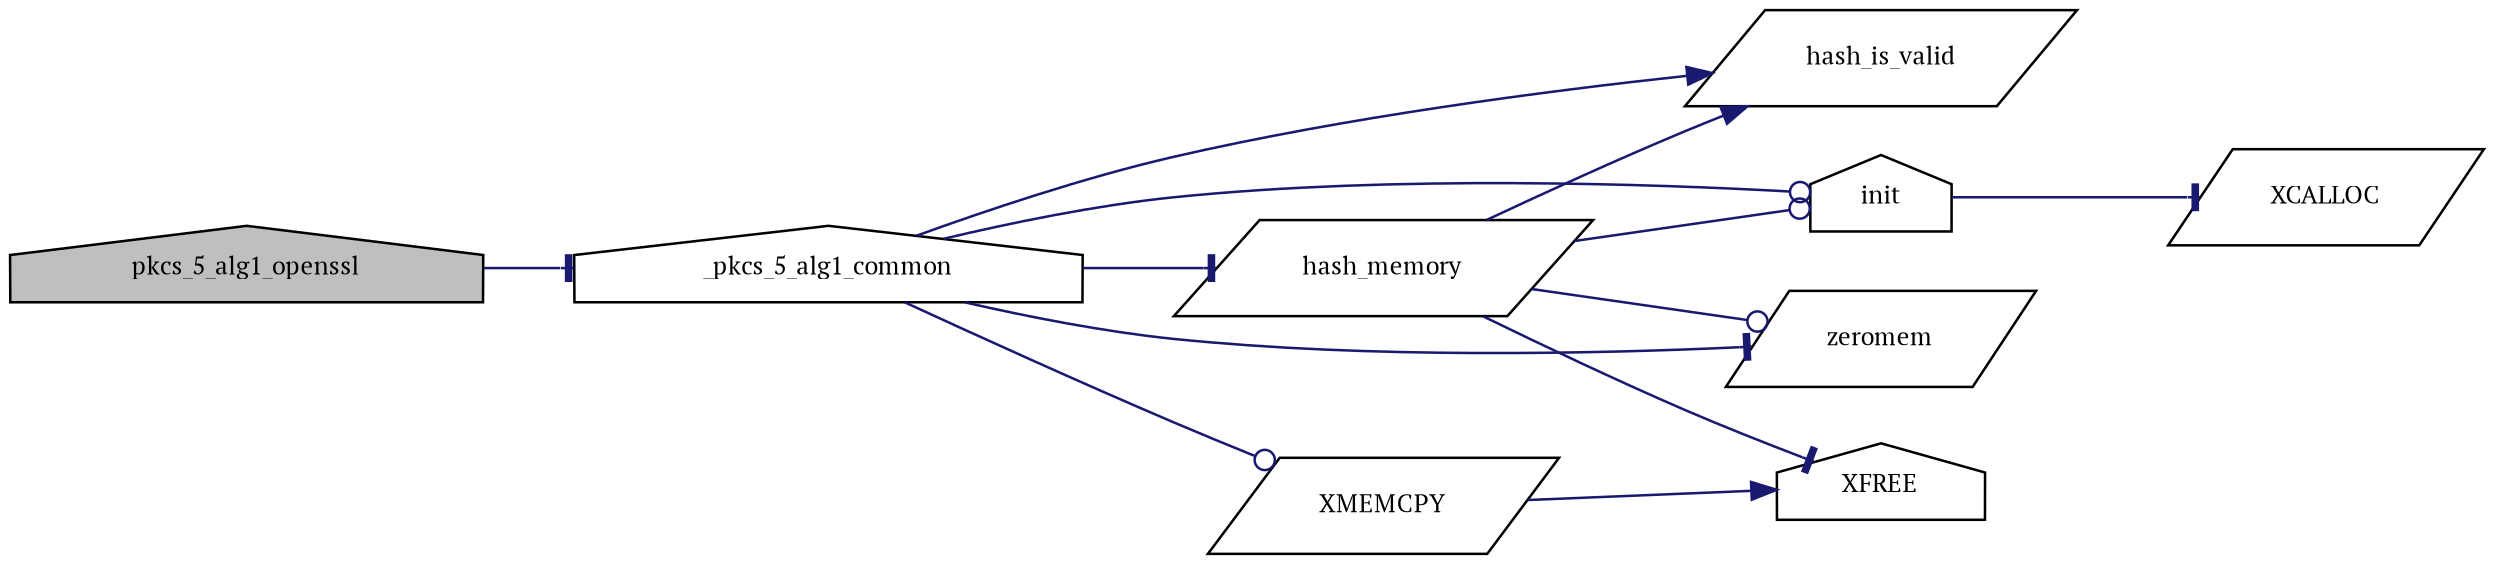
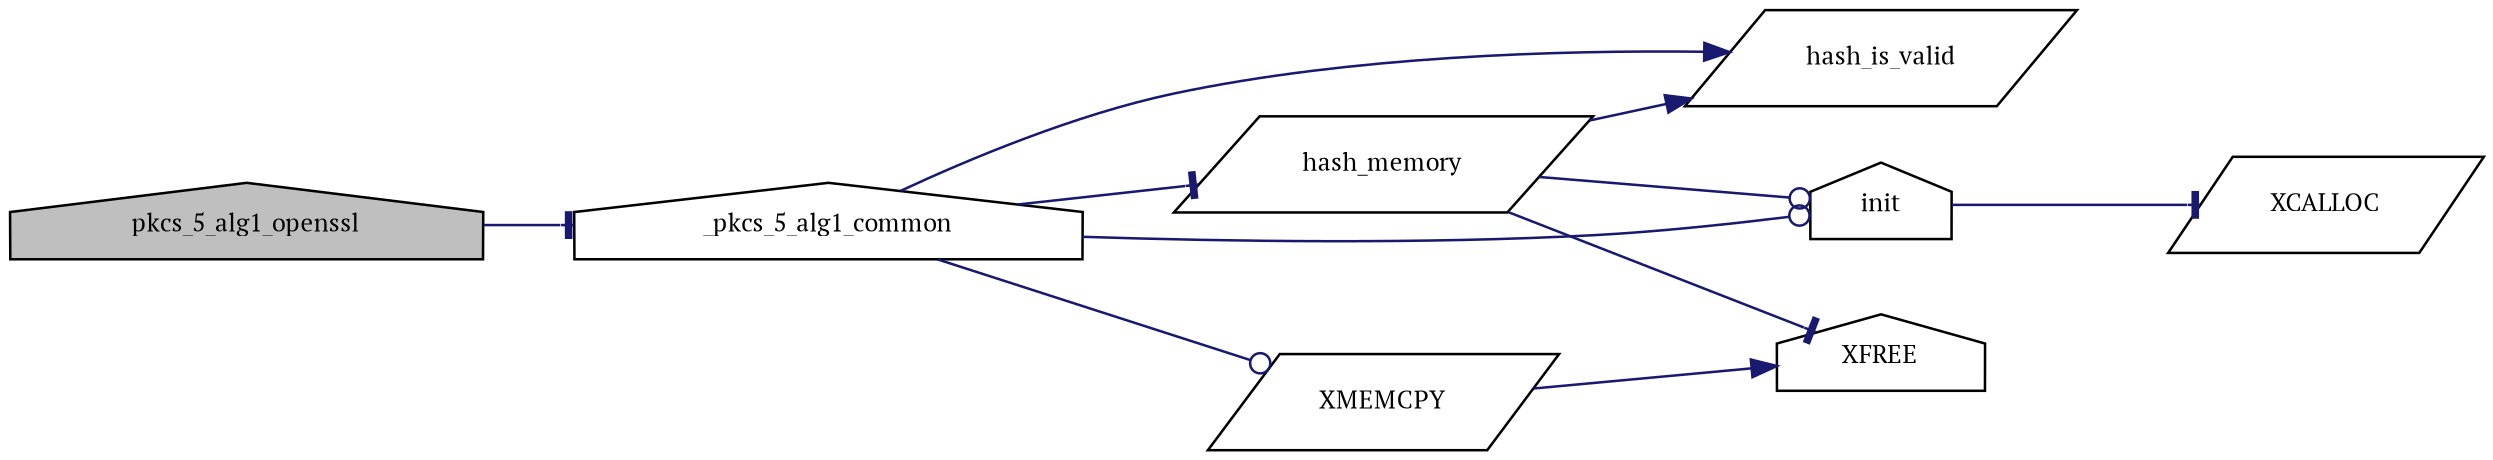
(1881, 339) -> none
